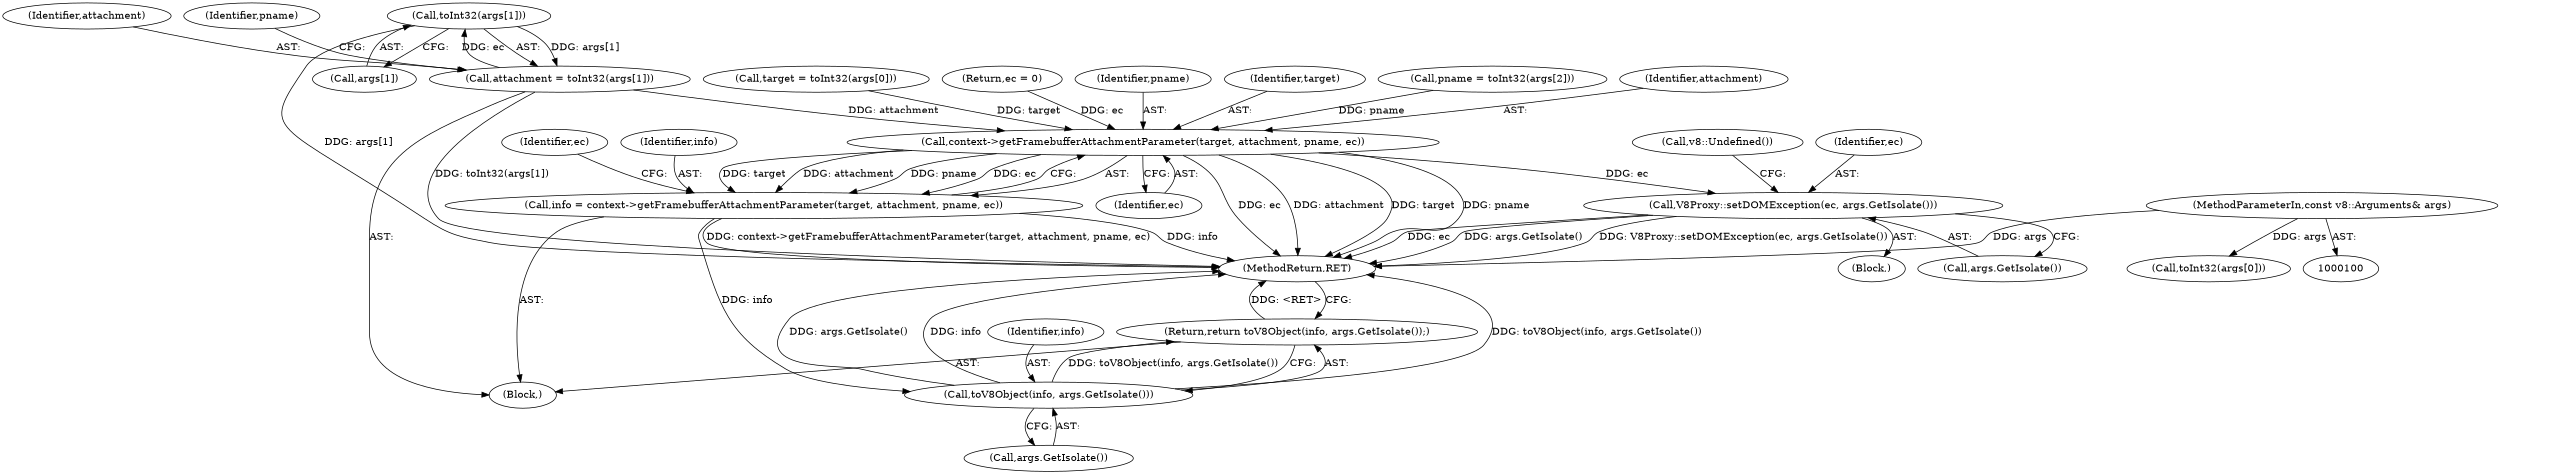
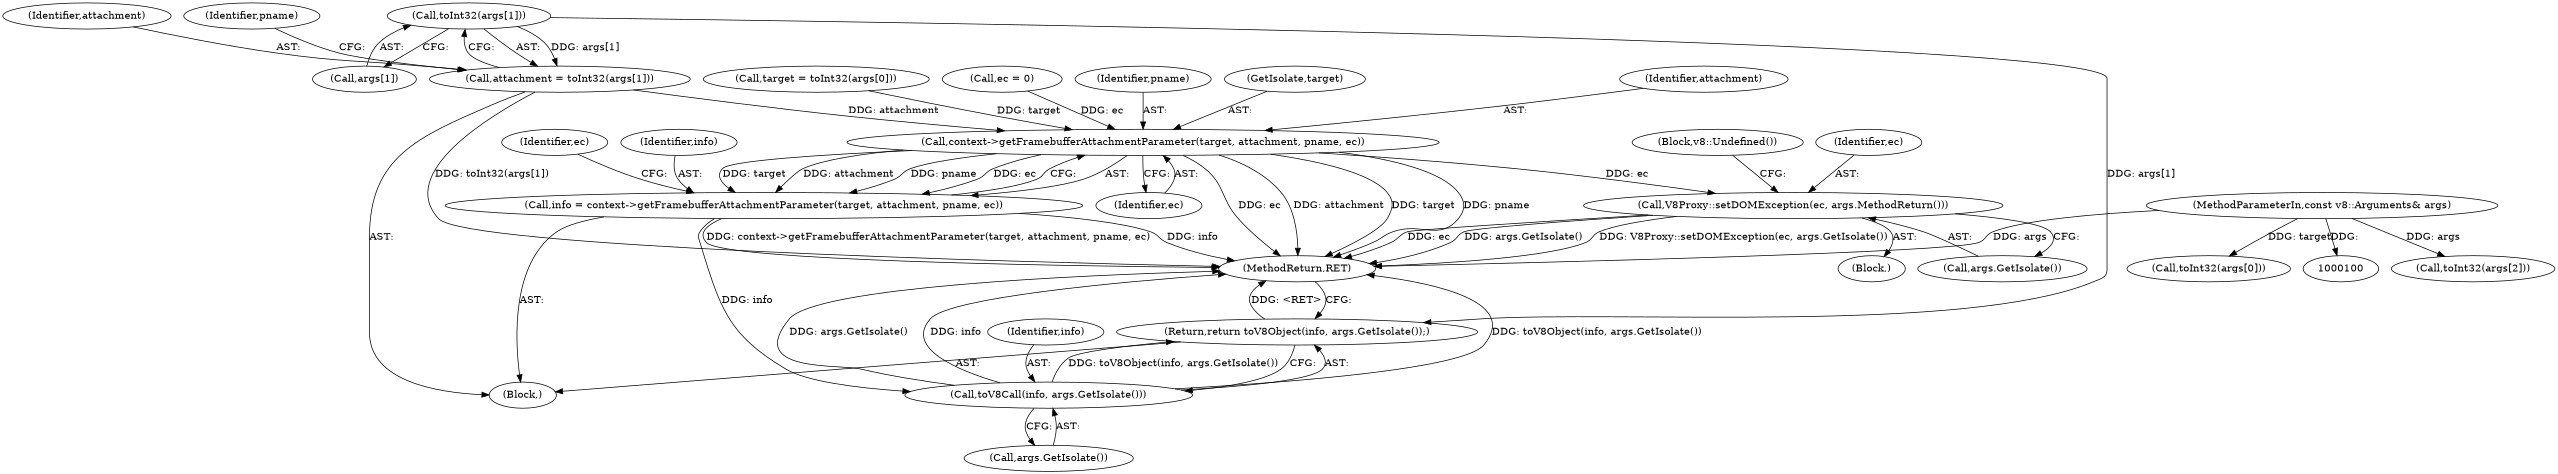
(483, 48) -> (483, 48)
(1002, 79) -> (1002, 79)
(1295, 79) -> (1295, 79)
(1493, 79) -> none
(1718, 142) -> (1718, 142)
(1793, 206) -> (1793, 206)
(2300, 237) -> (2300, 237)
(2346, 237) -> (2346, 237)
(640, 253) -> (1768, 46)
none -> (2473, 269)
(1049, 395) -> (1049, 395)
